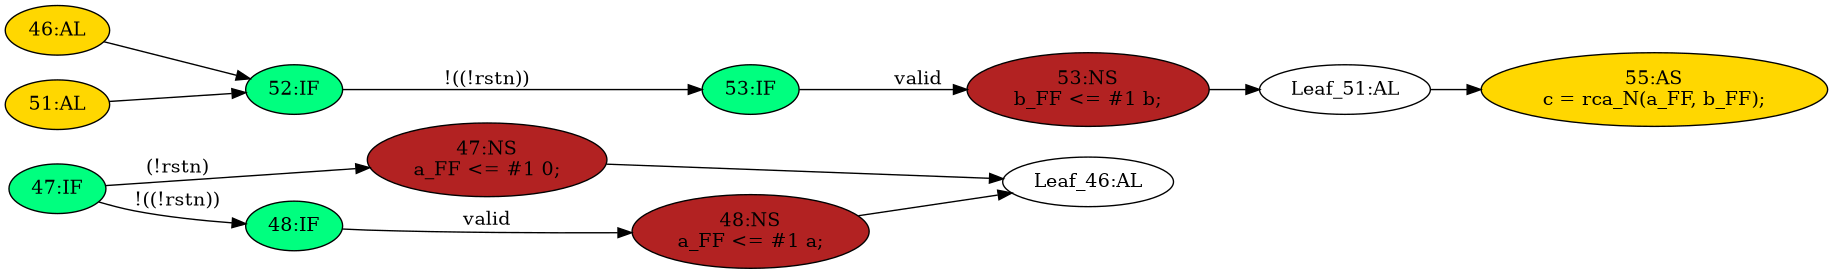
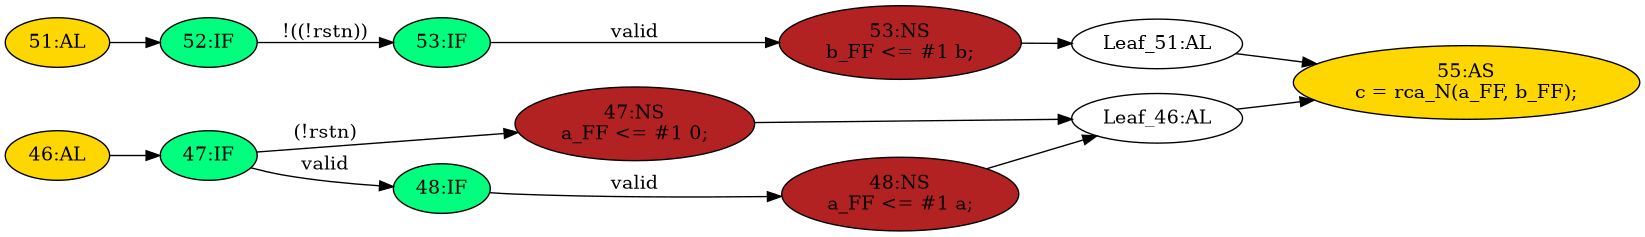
(170, 59) -> (128, 156)
none -> (1268, 105)
(178, 200) -> (325, 164)
